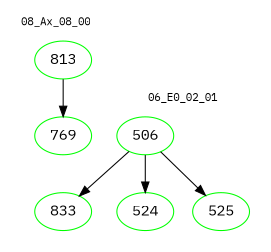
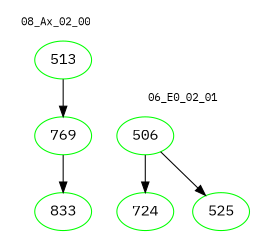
(56, 23) -> (56, 23)
(63, 60) -> (63, 60)
(115, 164) -> (63, 169)
(145, 212) -> (145, 212)
